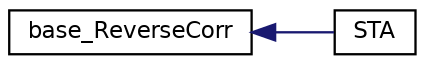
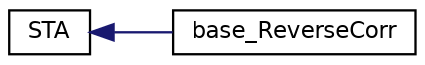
(305, 32) -> (143, 32)
